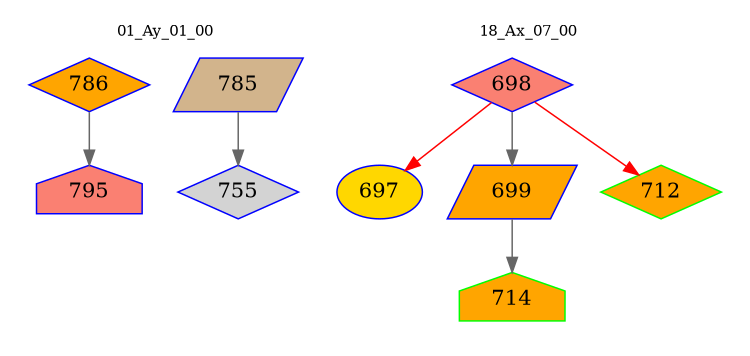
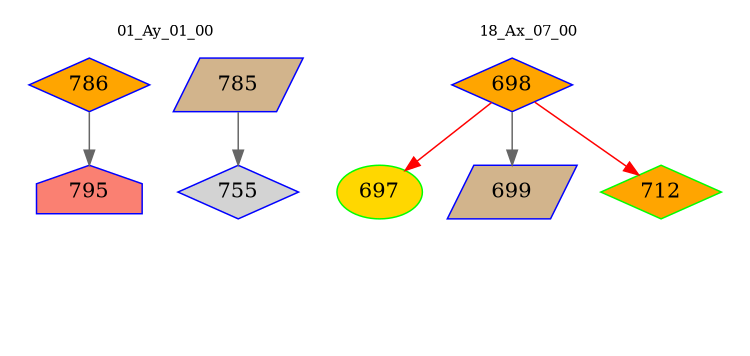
(512, 85) -> (512, 85)
(380, 192) -> (380, 192)
(512, 192) -> (512, 192)
(512, 299) -> none
